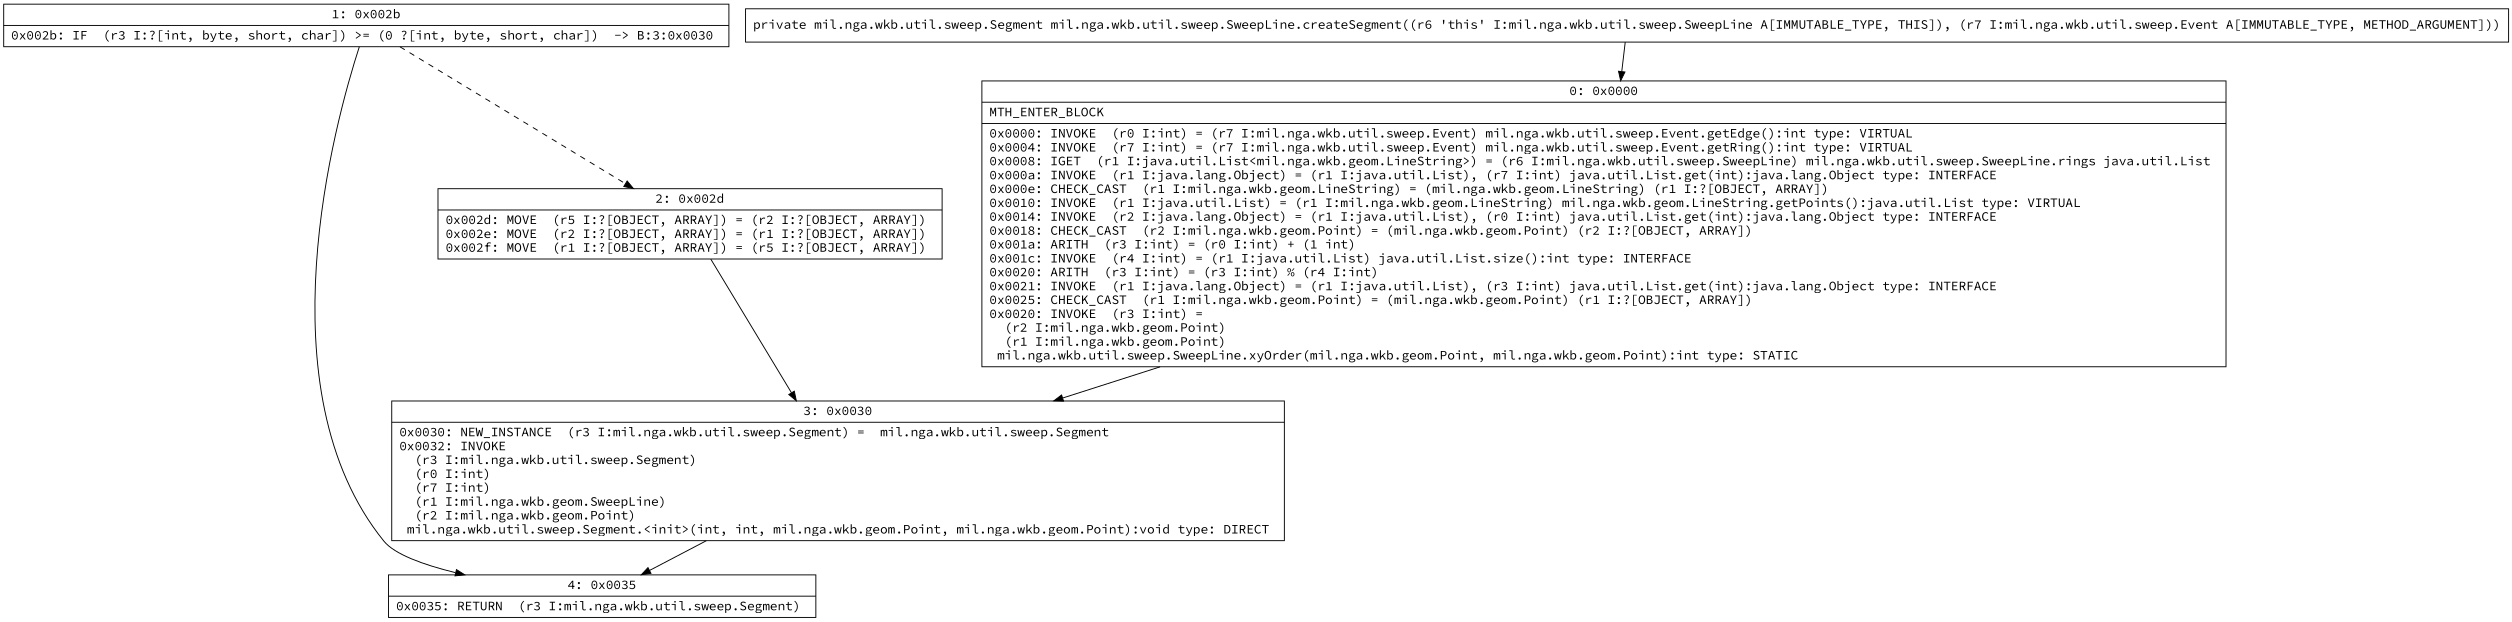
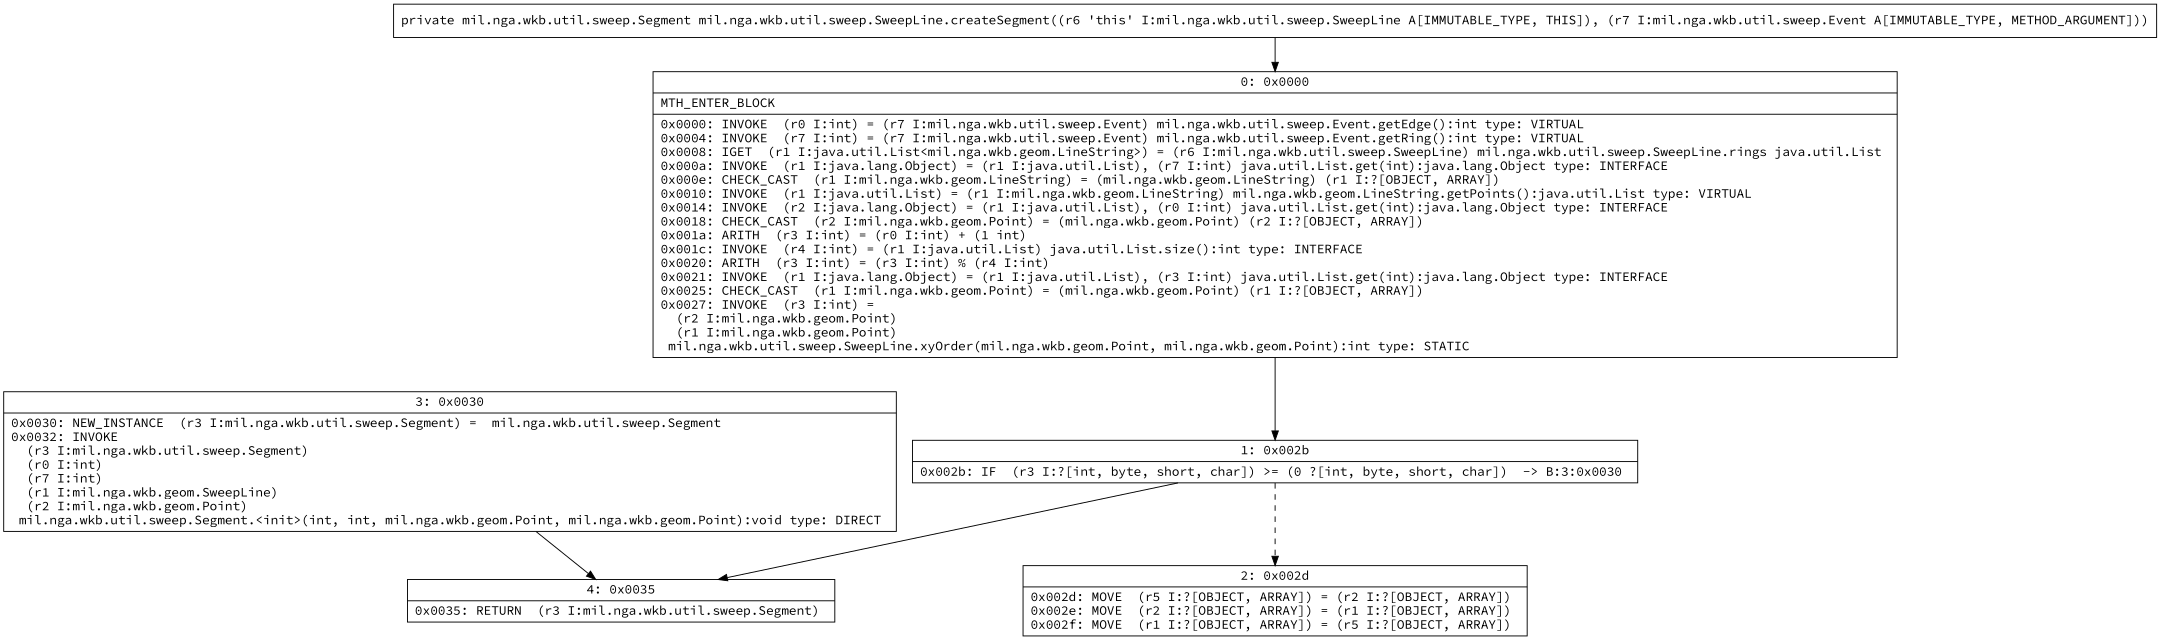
(1100, 314) -> (771, 305)
(751, 326) -> none
(1111, 382) -> (1275, 394)
